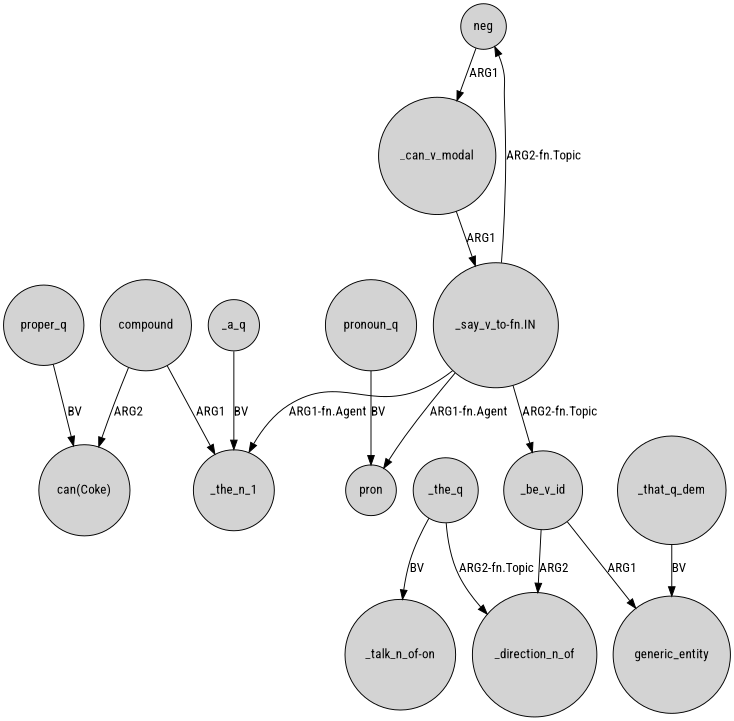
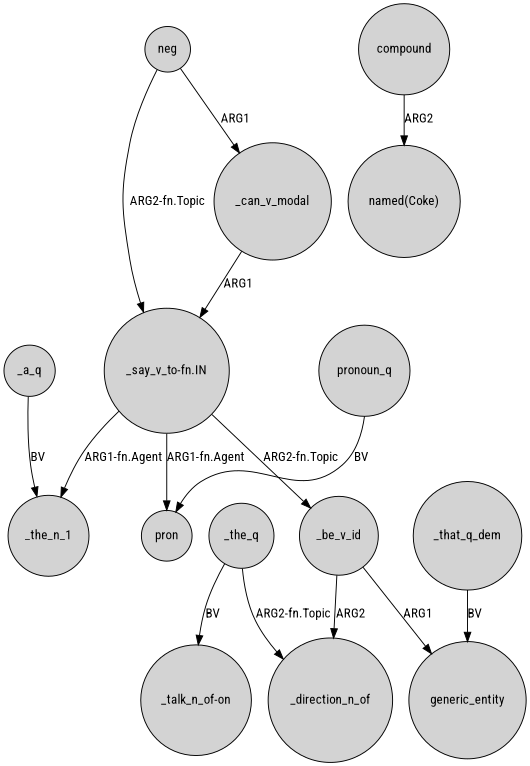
(506, 159) -> (124, 185)
(44, 325) -> none
(189, 406) -> none
(84, 490) -> (404, 201)
